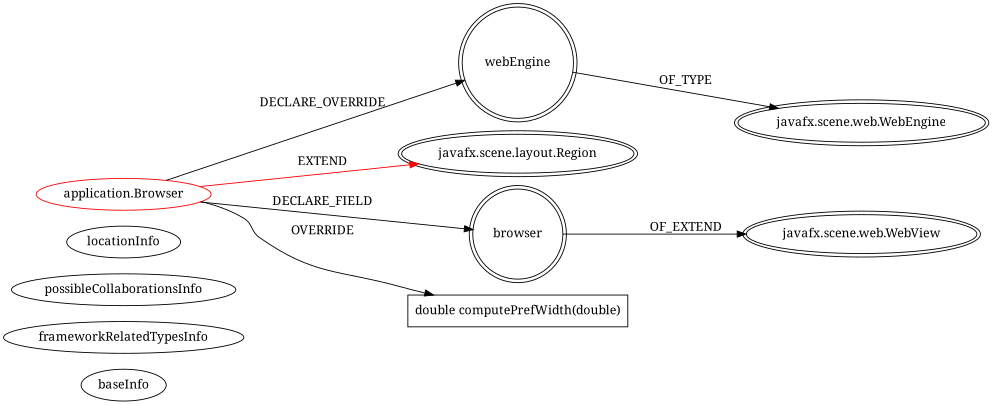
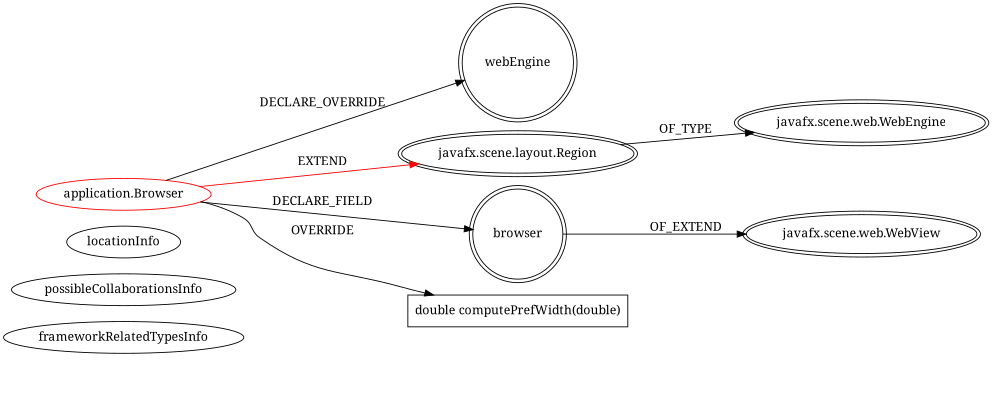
(671, 90) -> (683, 139)
(124, 385) -> none
